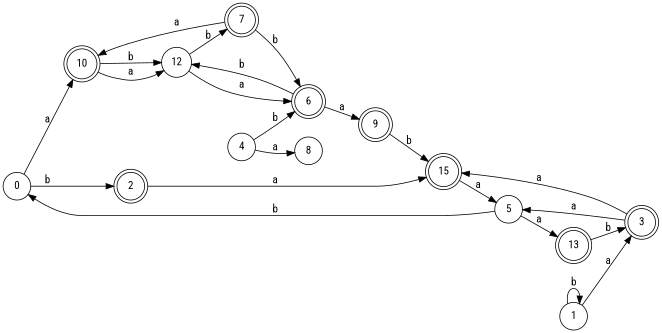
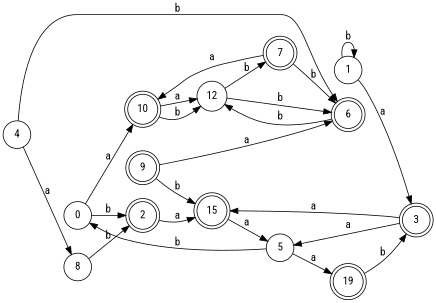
(242, 85) -> (280, 98)
(338, 112) -> (243, 147)
none -> (106, 245)
(574, 245) -> (348, 282)
